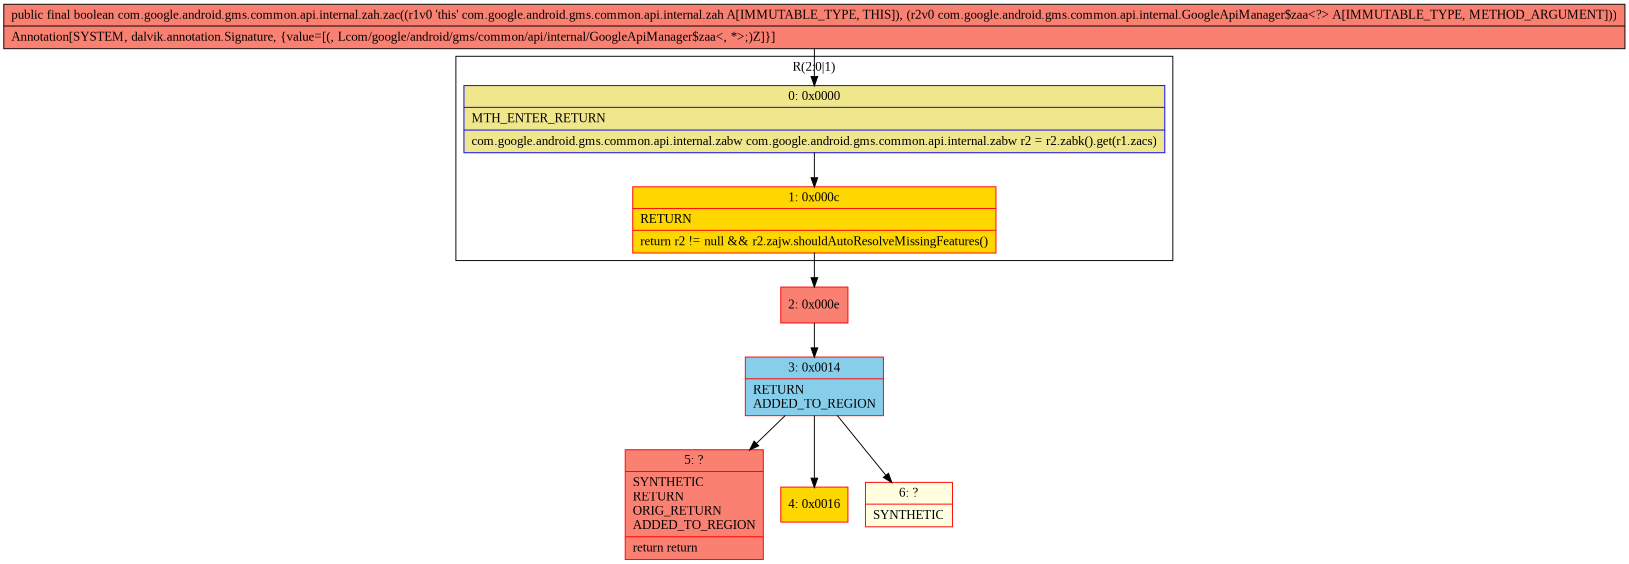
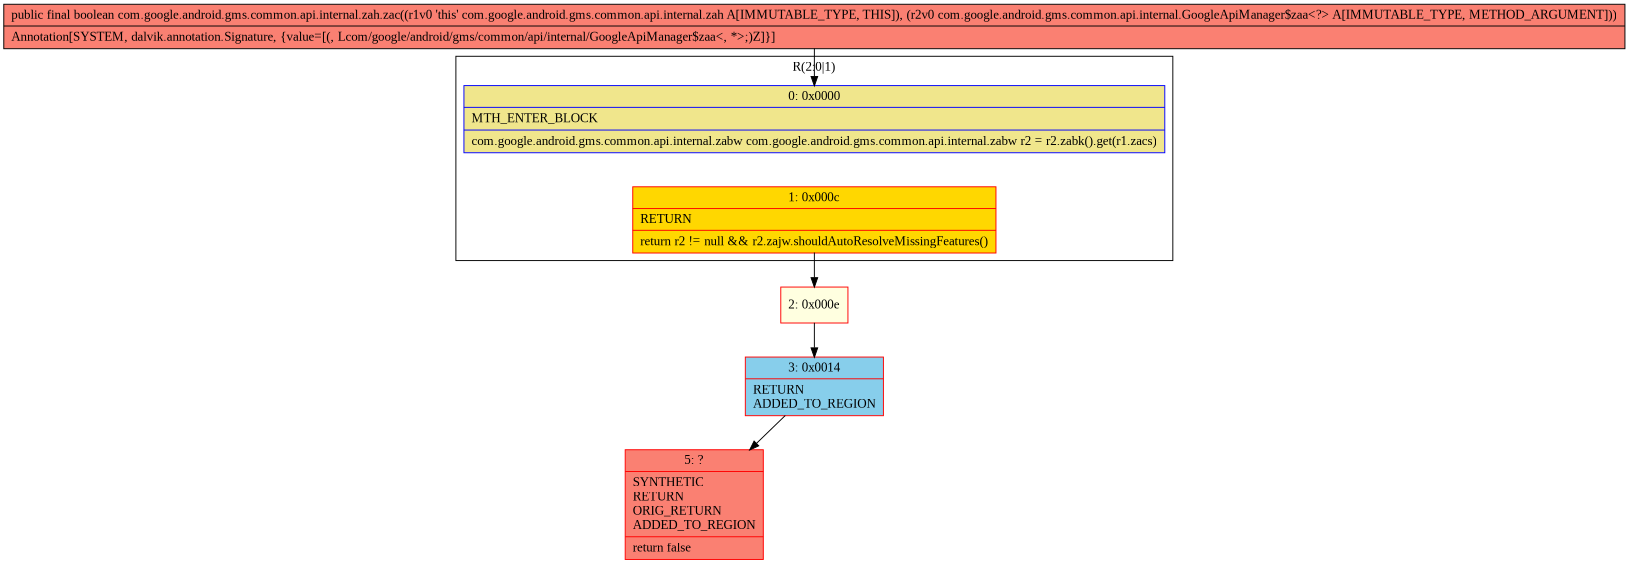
(539, 118) -> (535, 118)
(814, 165) -> none
(814, 305) -> (814, 305)
(814, 505) -> none
(909, 505) -> none
(665, 548) -> (662, 548)
